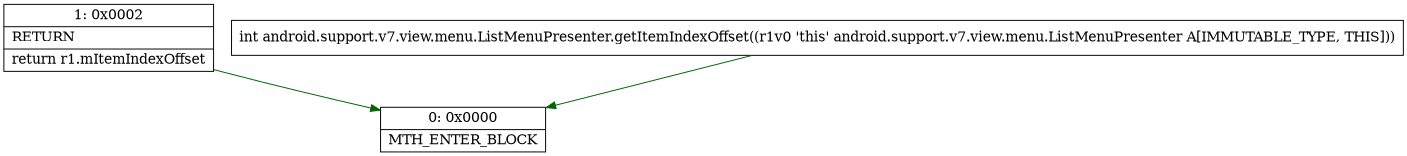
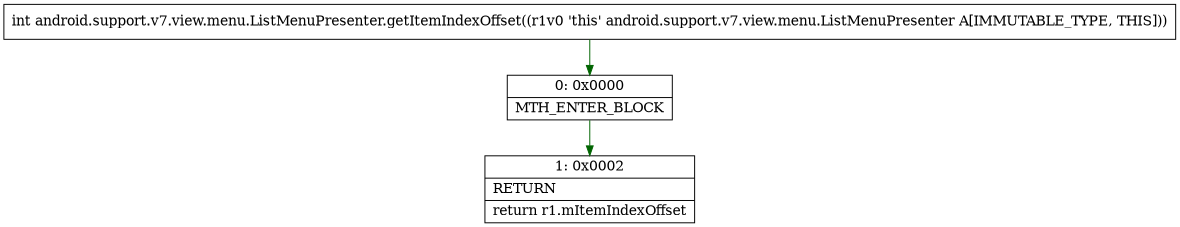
(292, 89) -> (590, 133)
